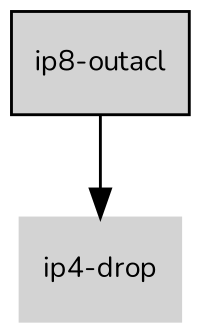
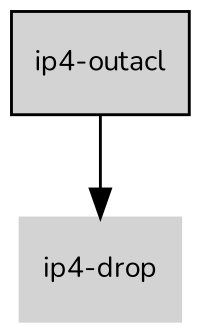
(100, 63) -> (100, 63)
